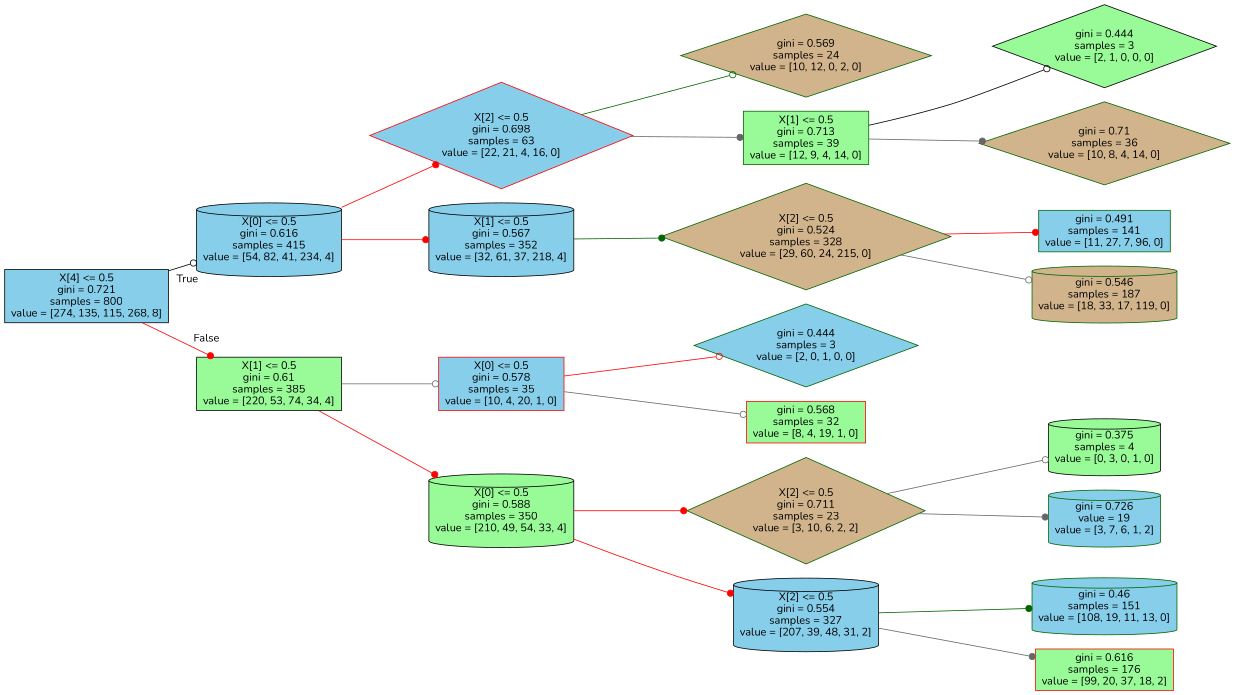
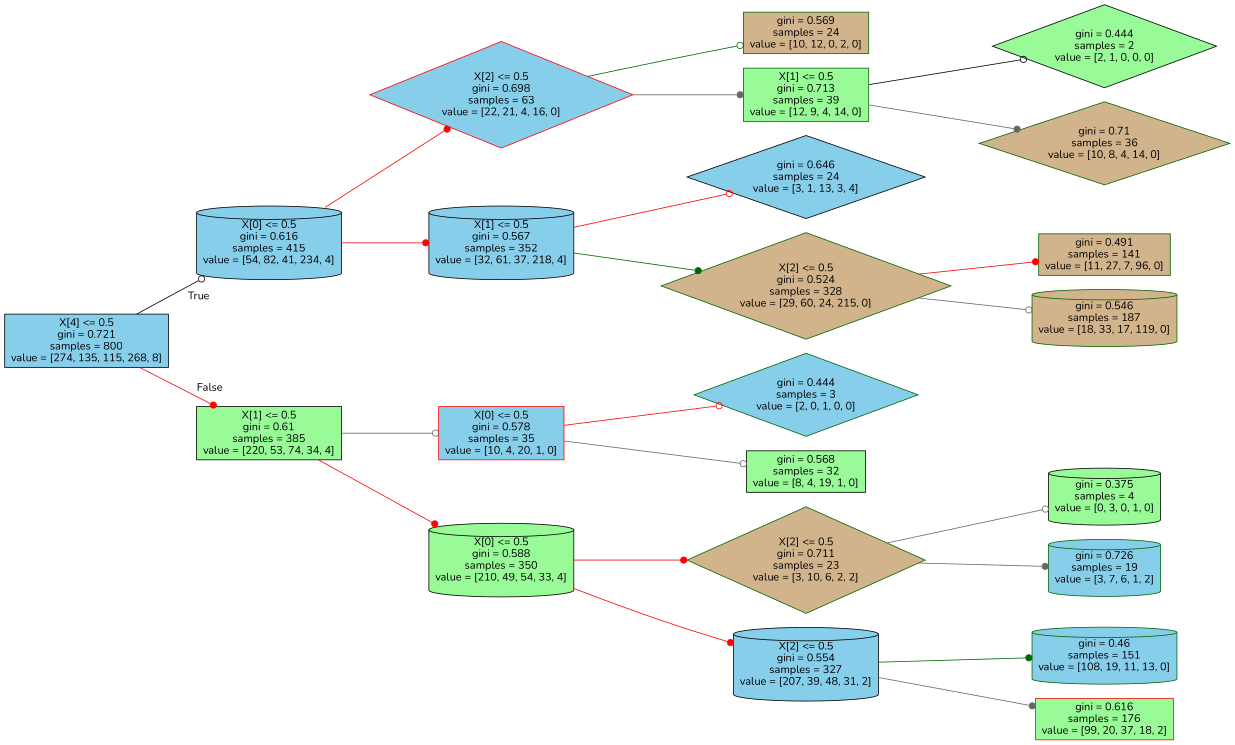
(1104, 46) -> (1104, 46)
(806, 56) -> (806, 33)
none -> (806, 177)
(1104, 231) -> (1104, 255)
(806, 422) -> (806, 472)
(1104, 519) -> (1104, 568)
